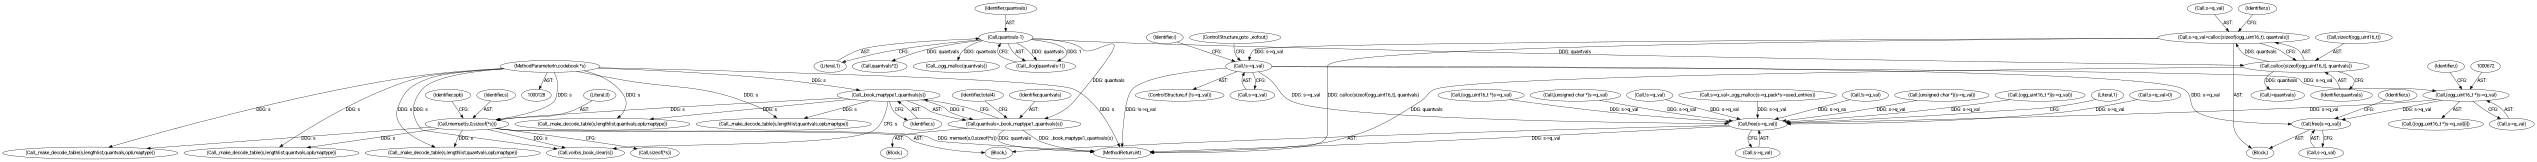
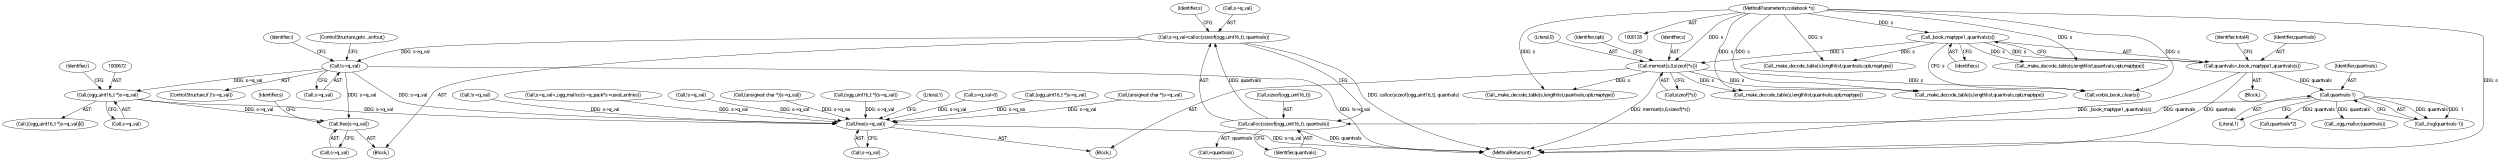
(1111, 52) -> (2295, 81)
(2282, 81) -> (1237, 139)
none -> (1661, 84)
